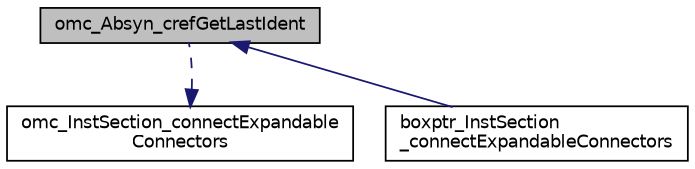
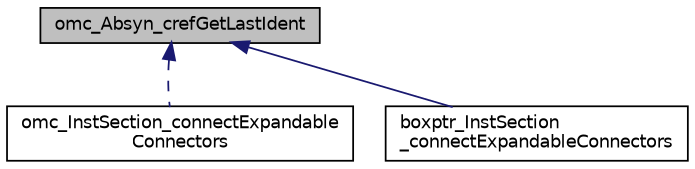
(192, 66) -> (168, 83)
